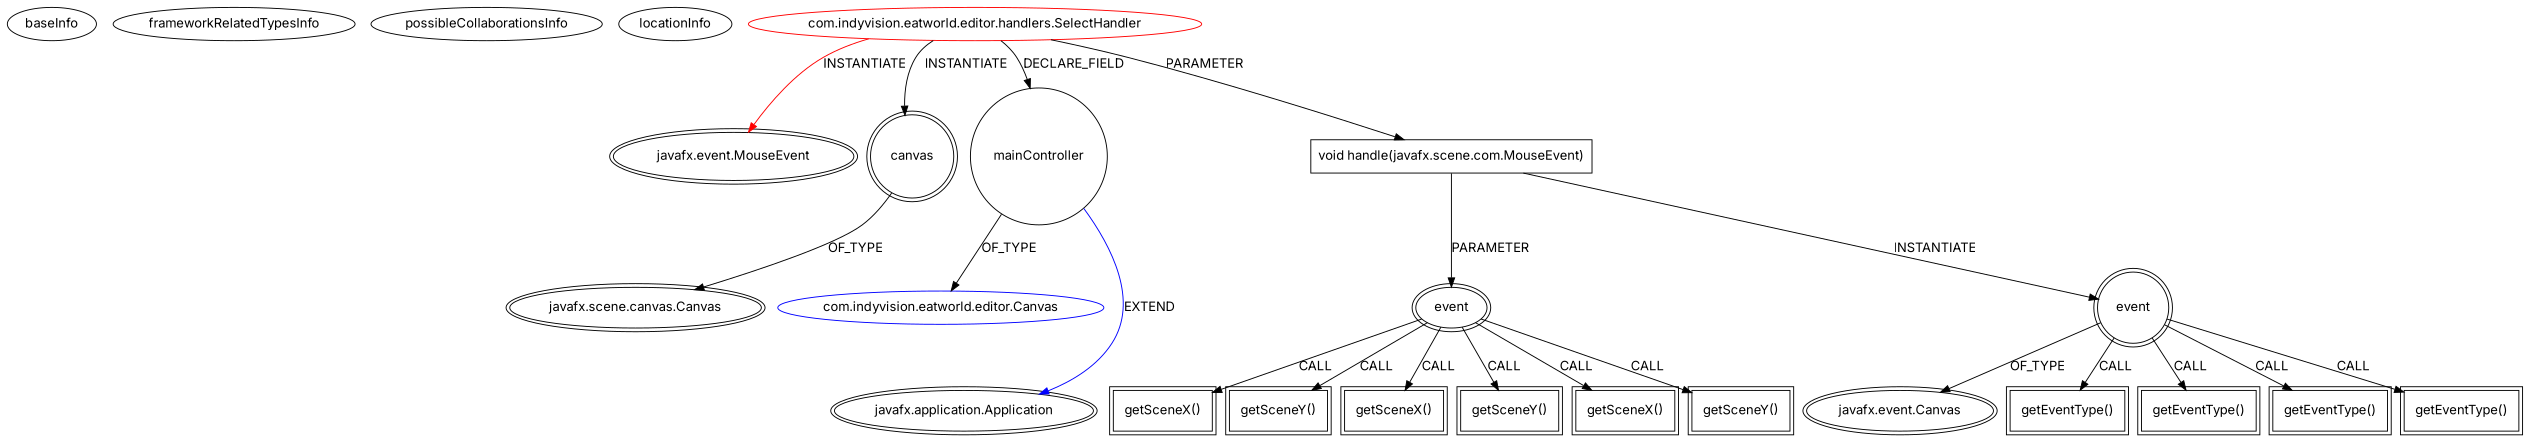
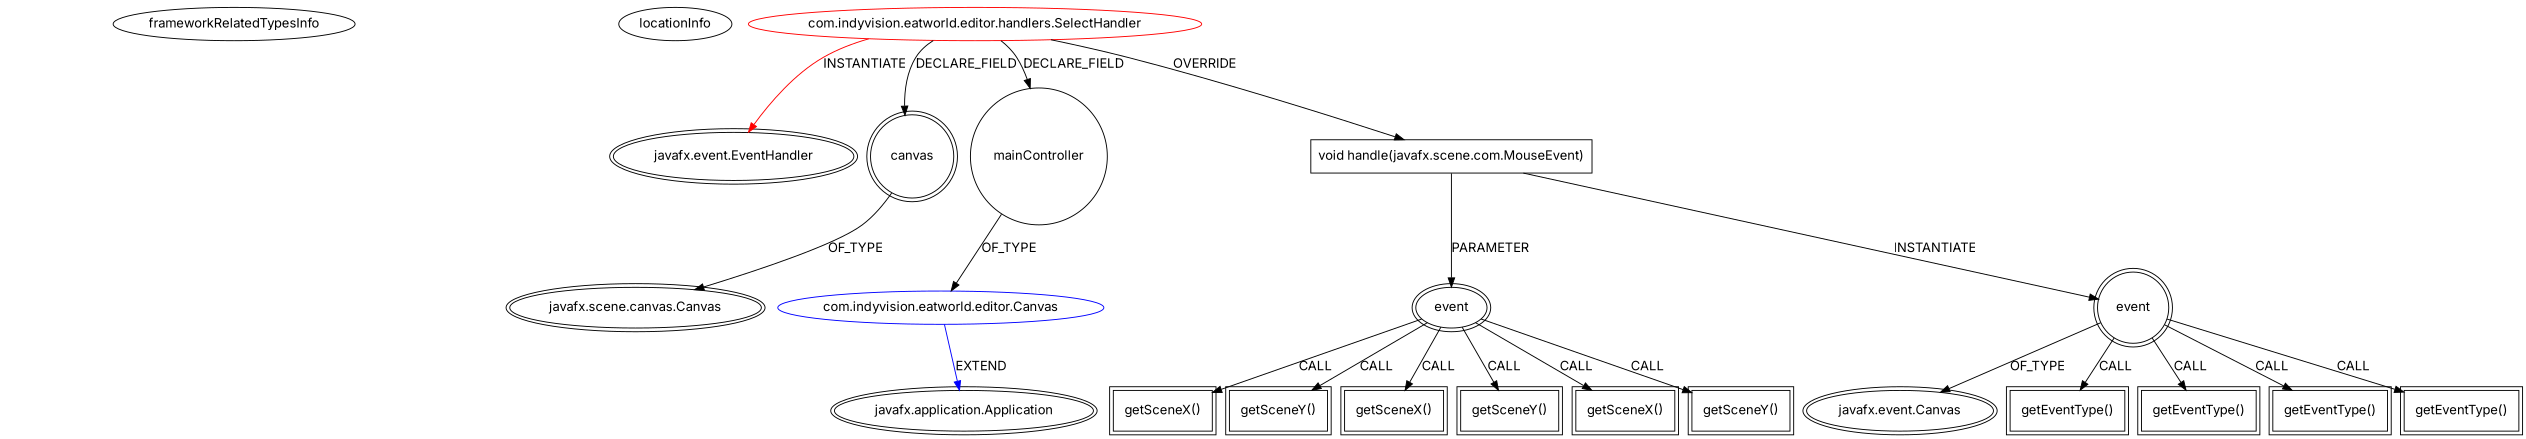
(52, 24) -> none
(487, 24) -> none
(966, 64) -> (966, 64)
(1205, 64) -> (1205, 64)
(734, 156) -> (734, 156)
(1123, 313) -> (951, 353)
